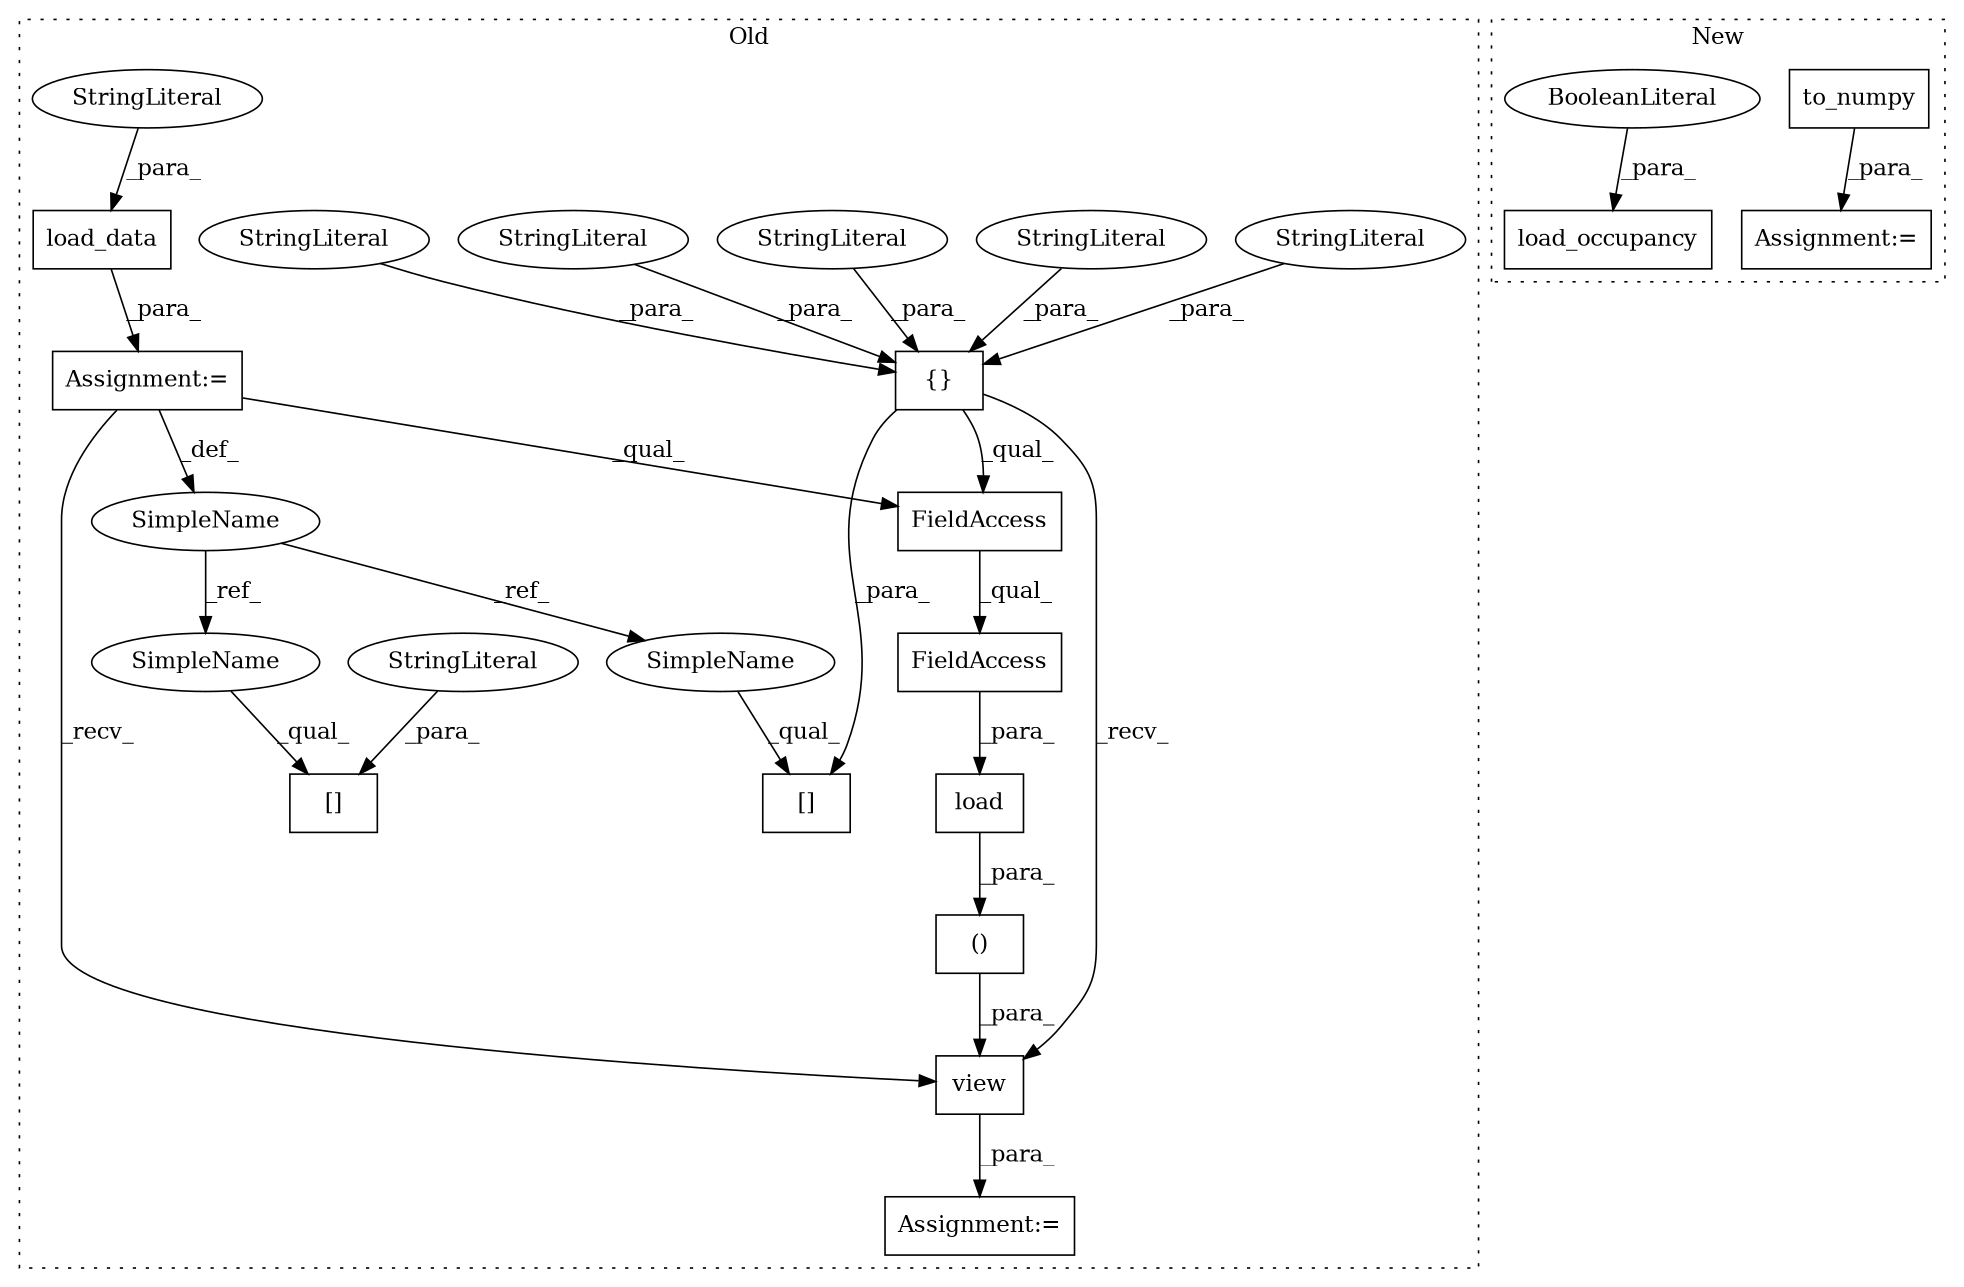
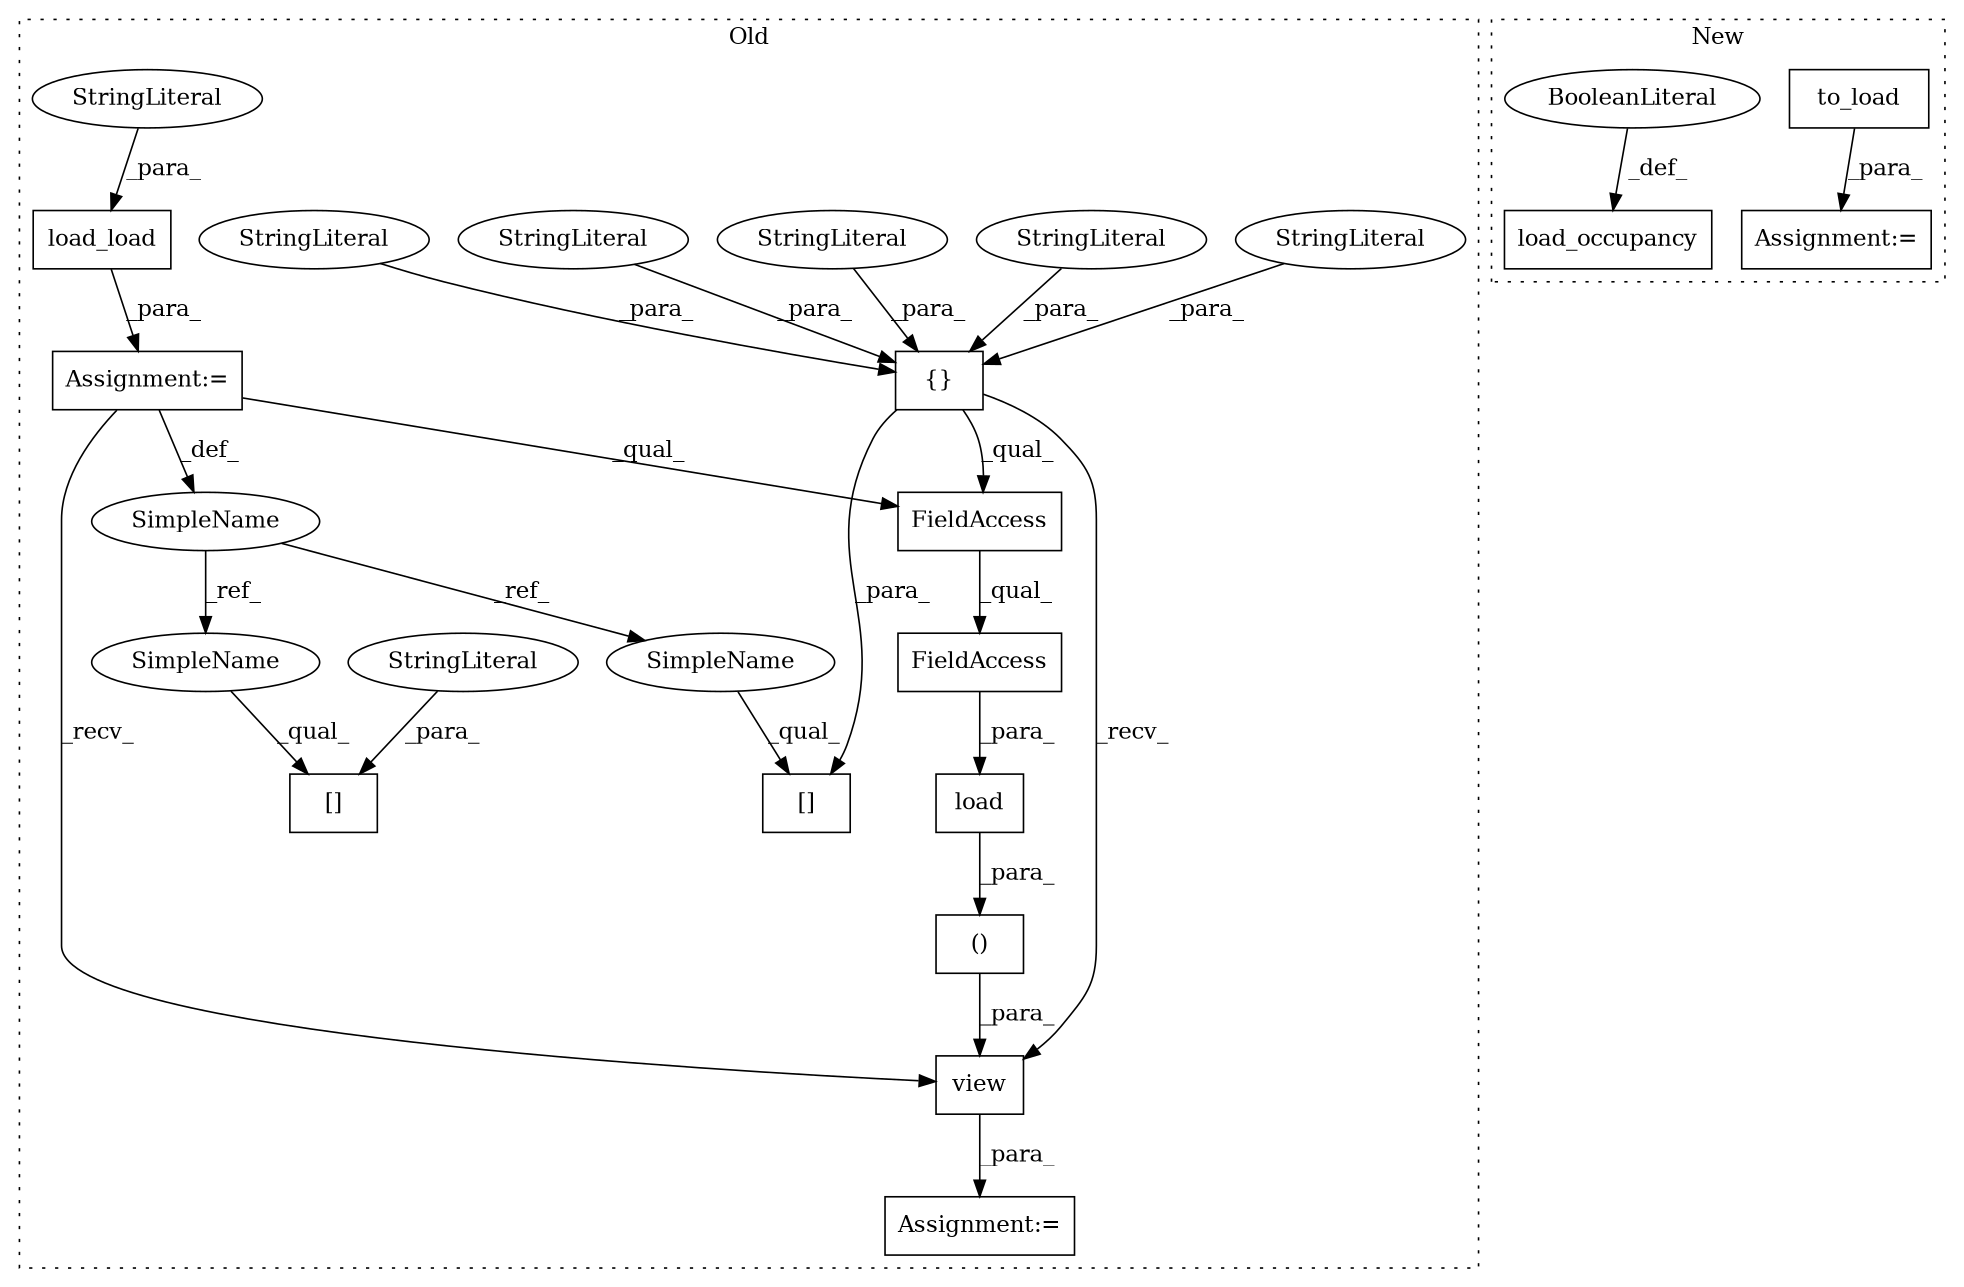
(1859, 99) -> (1859, 99)
(1658, 169) -> (1658, 169)
(102, 240) -> (102, 240)
